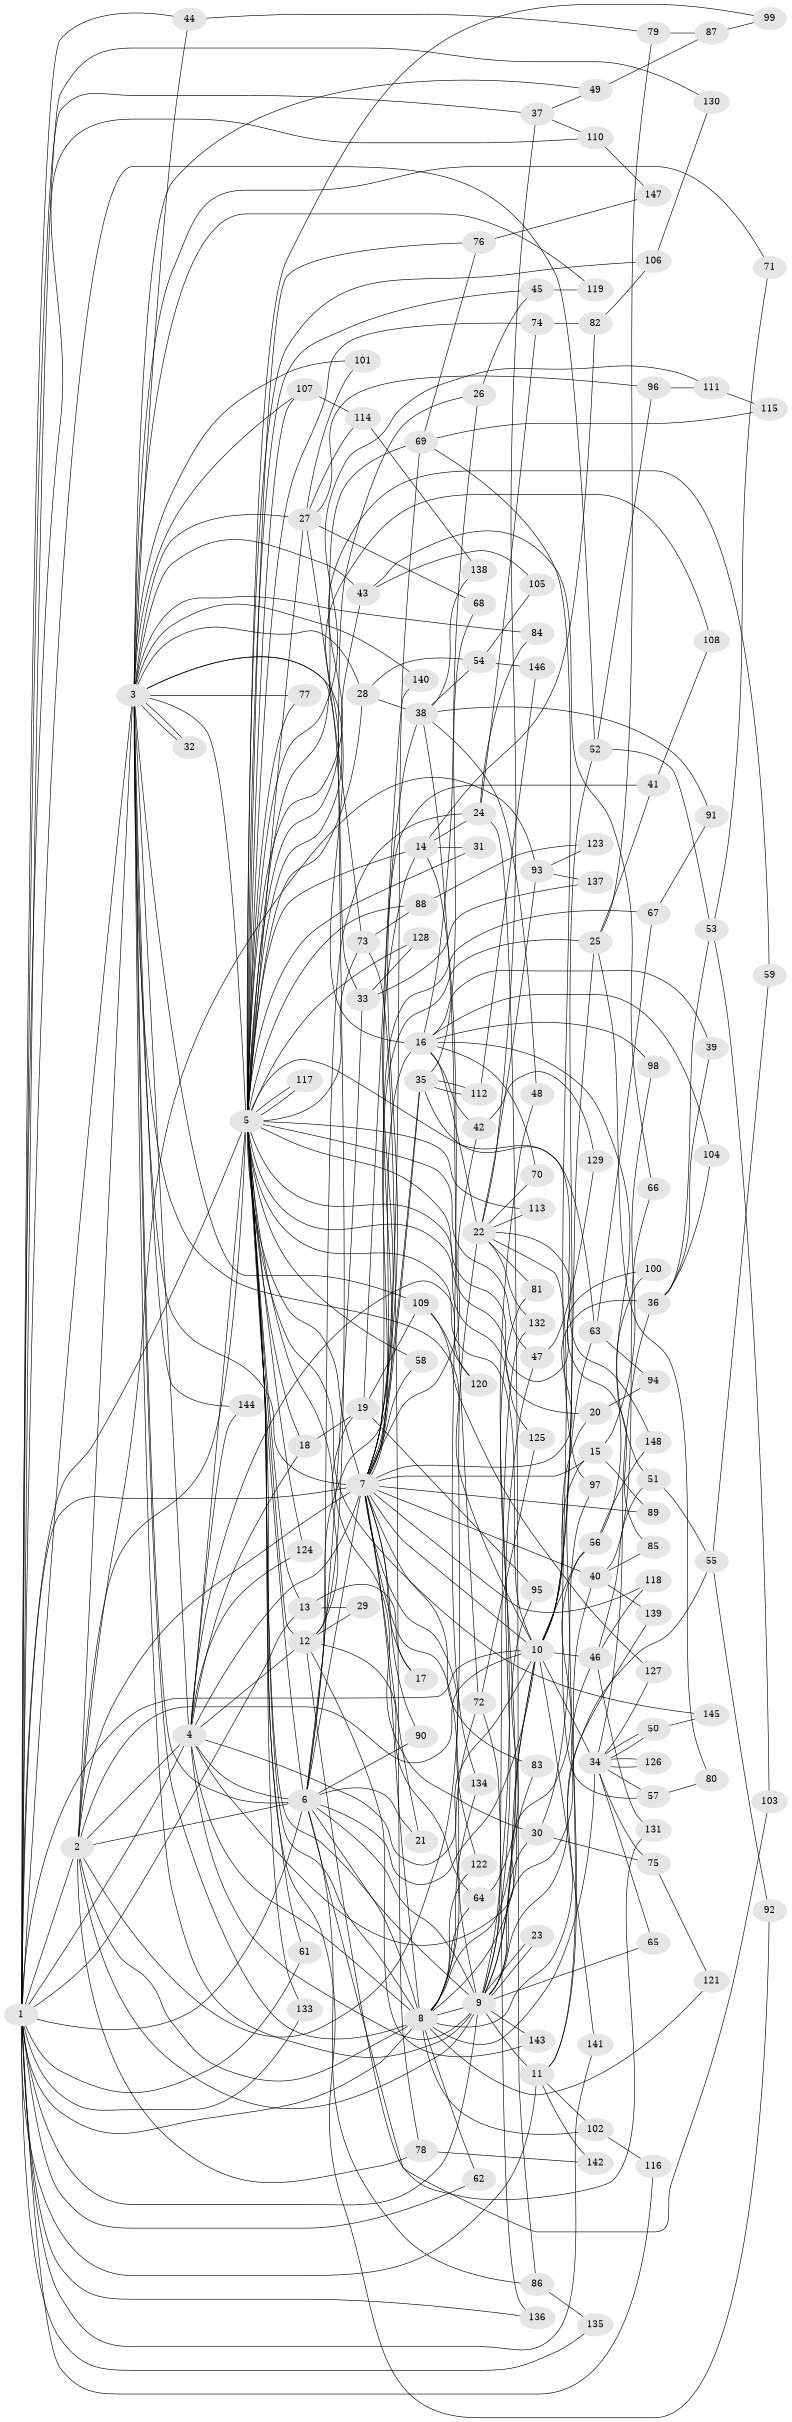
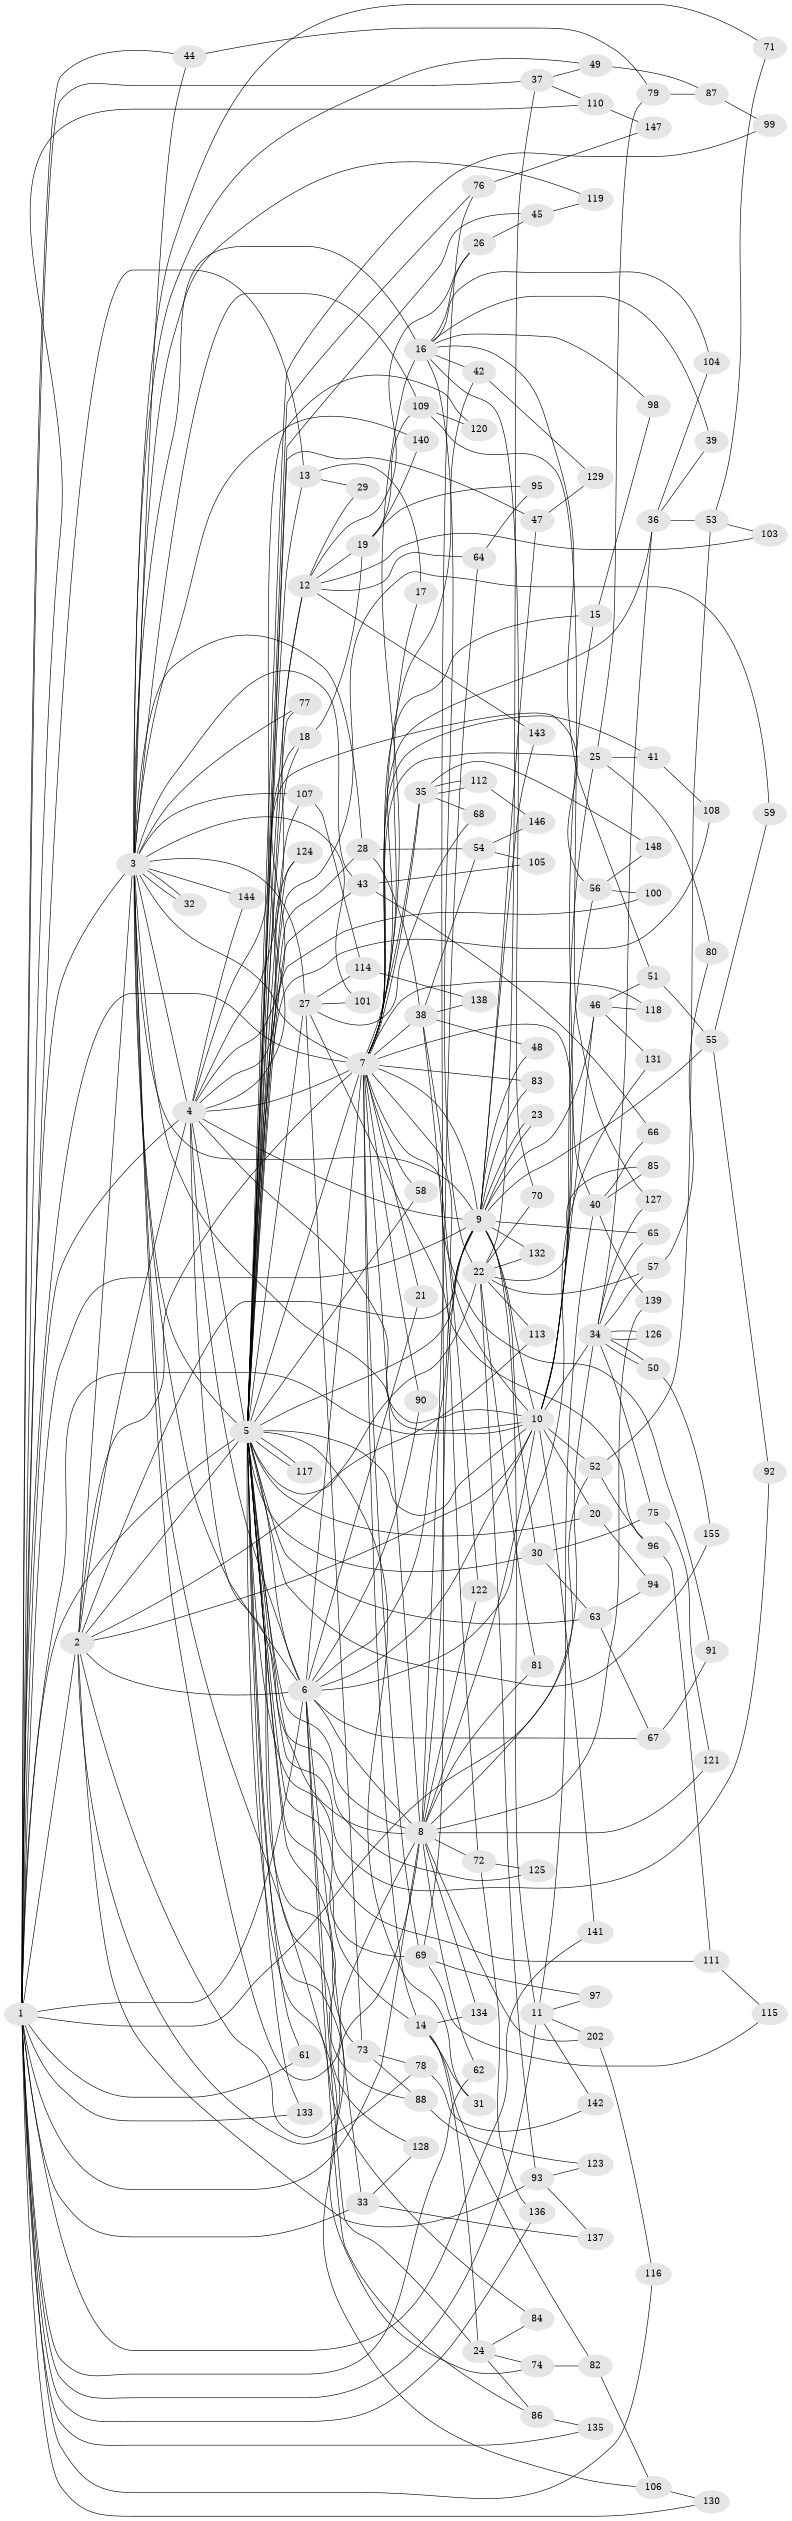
(336, 741) -> (111, 2235)
(654, 1514) -> none
(712, 1715) -> (712, 1535)
(595, 2130) -> (595, 2037)
